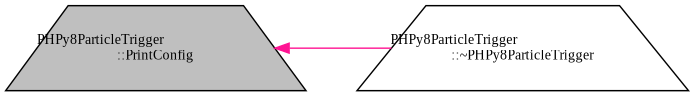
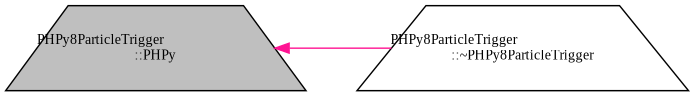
(156, 48) -> (156, 48)
